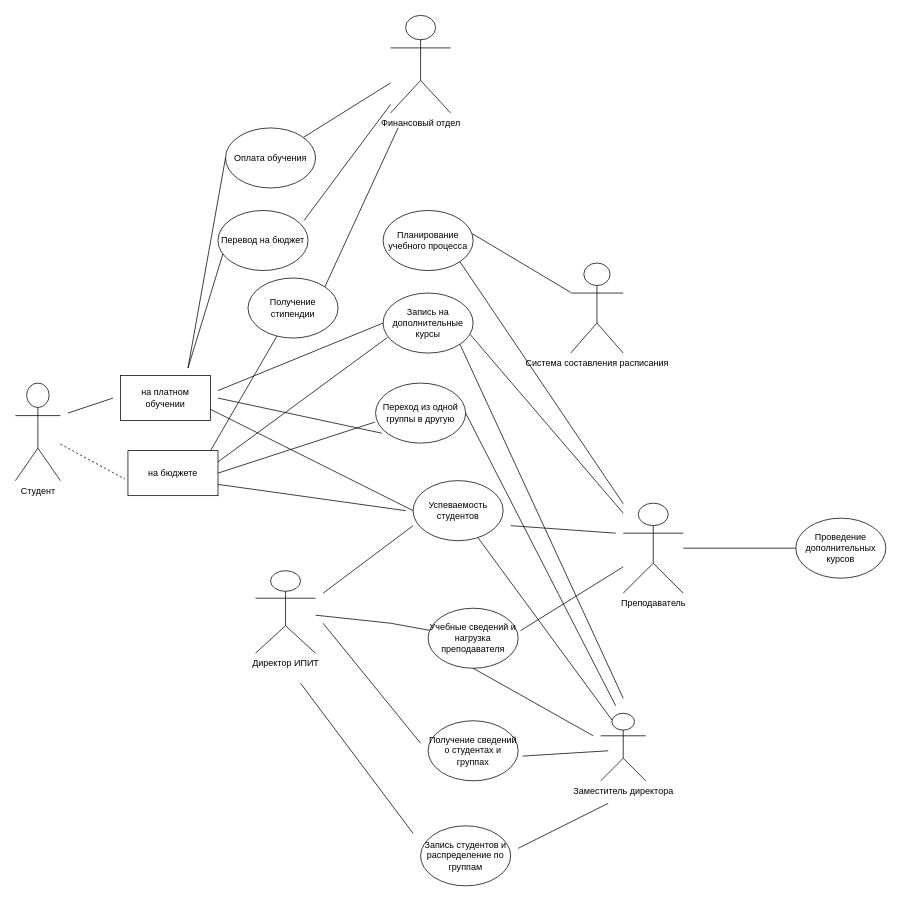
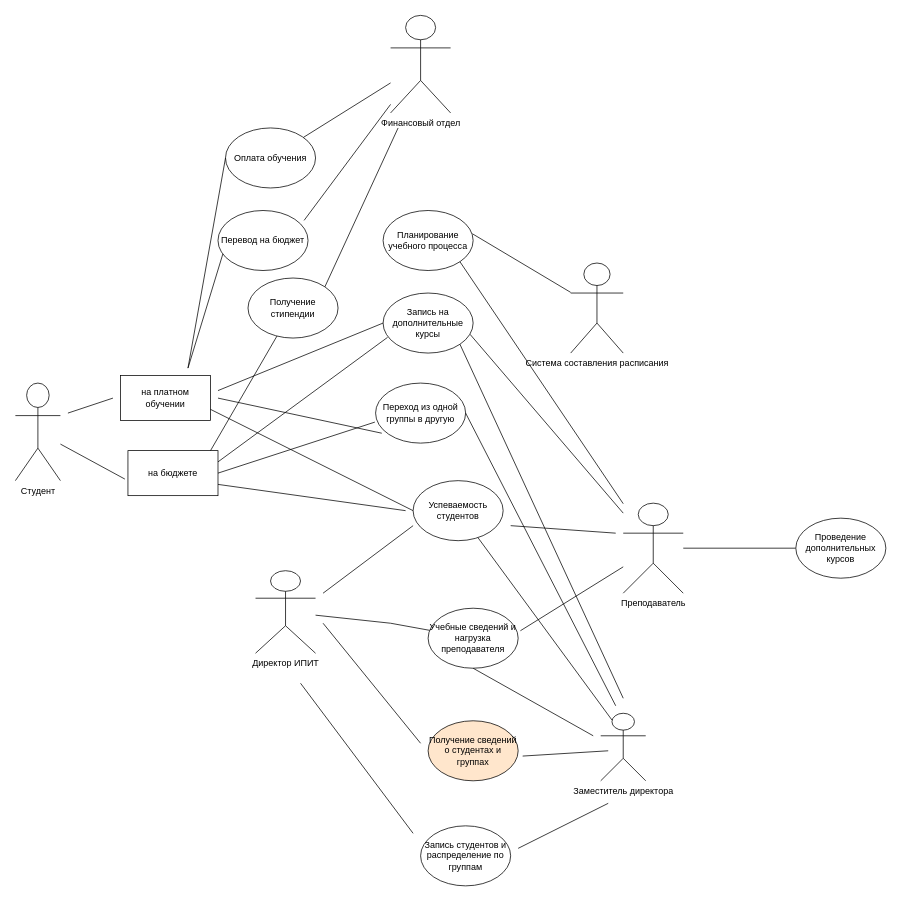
(93, 462) -> (93, 462)
(473, 750) -> (473, 750)
